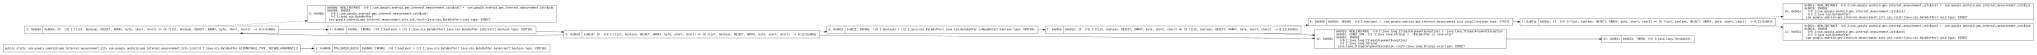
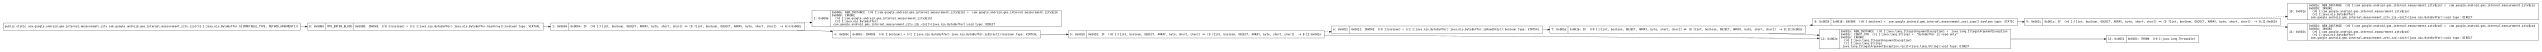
(403, 36) -> (546, 27)
